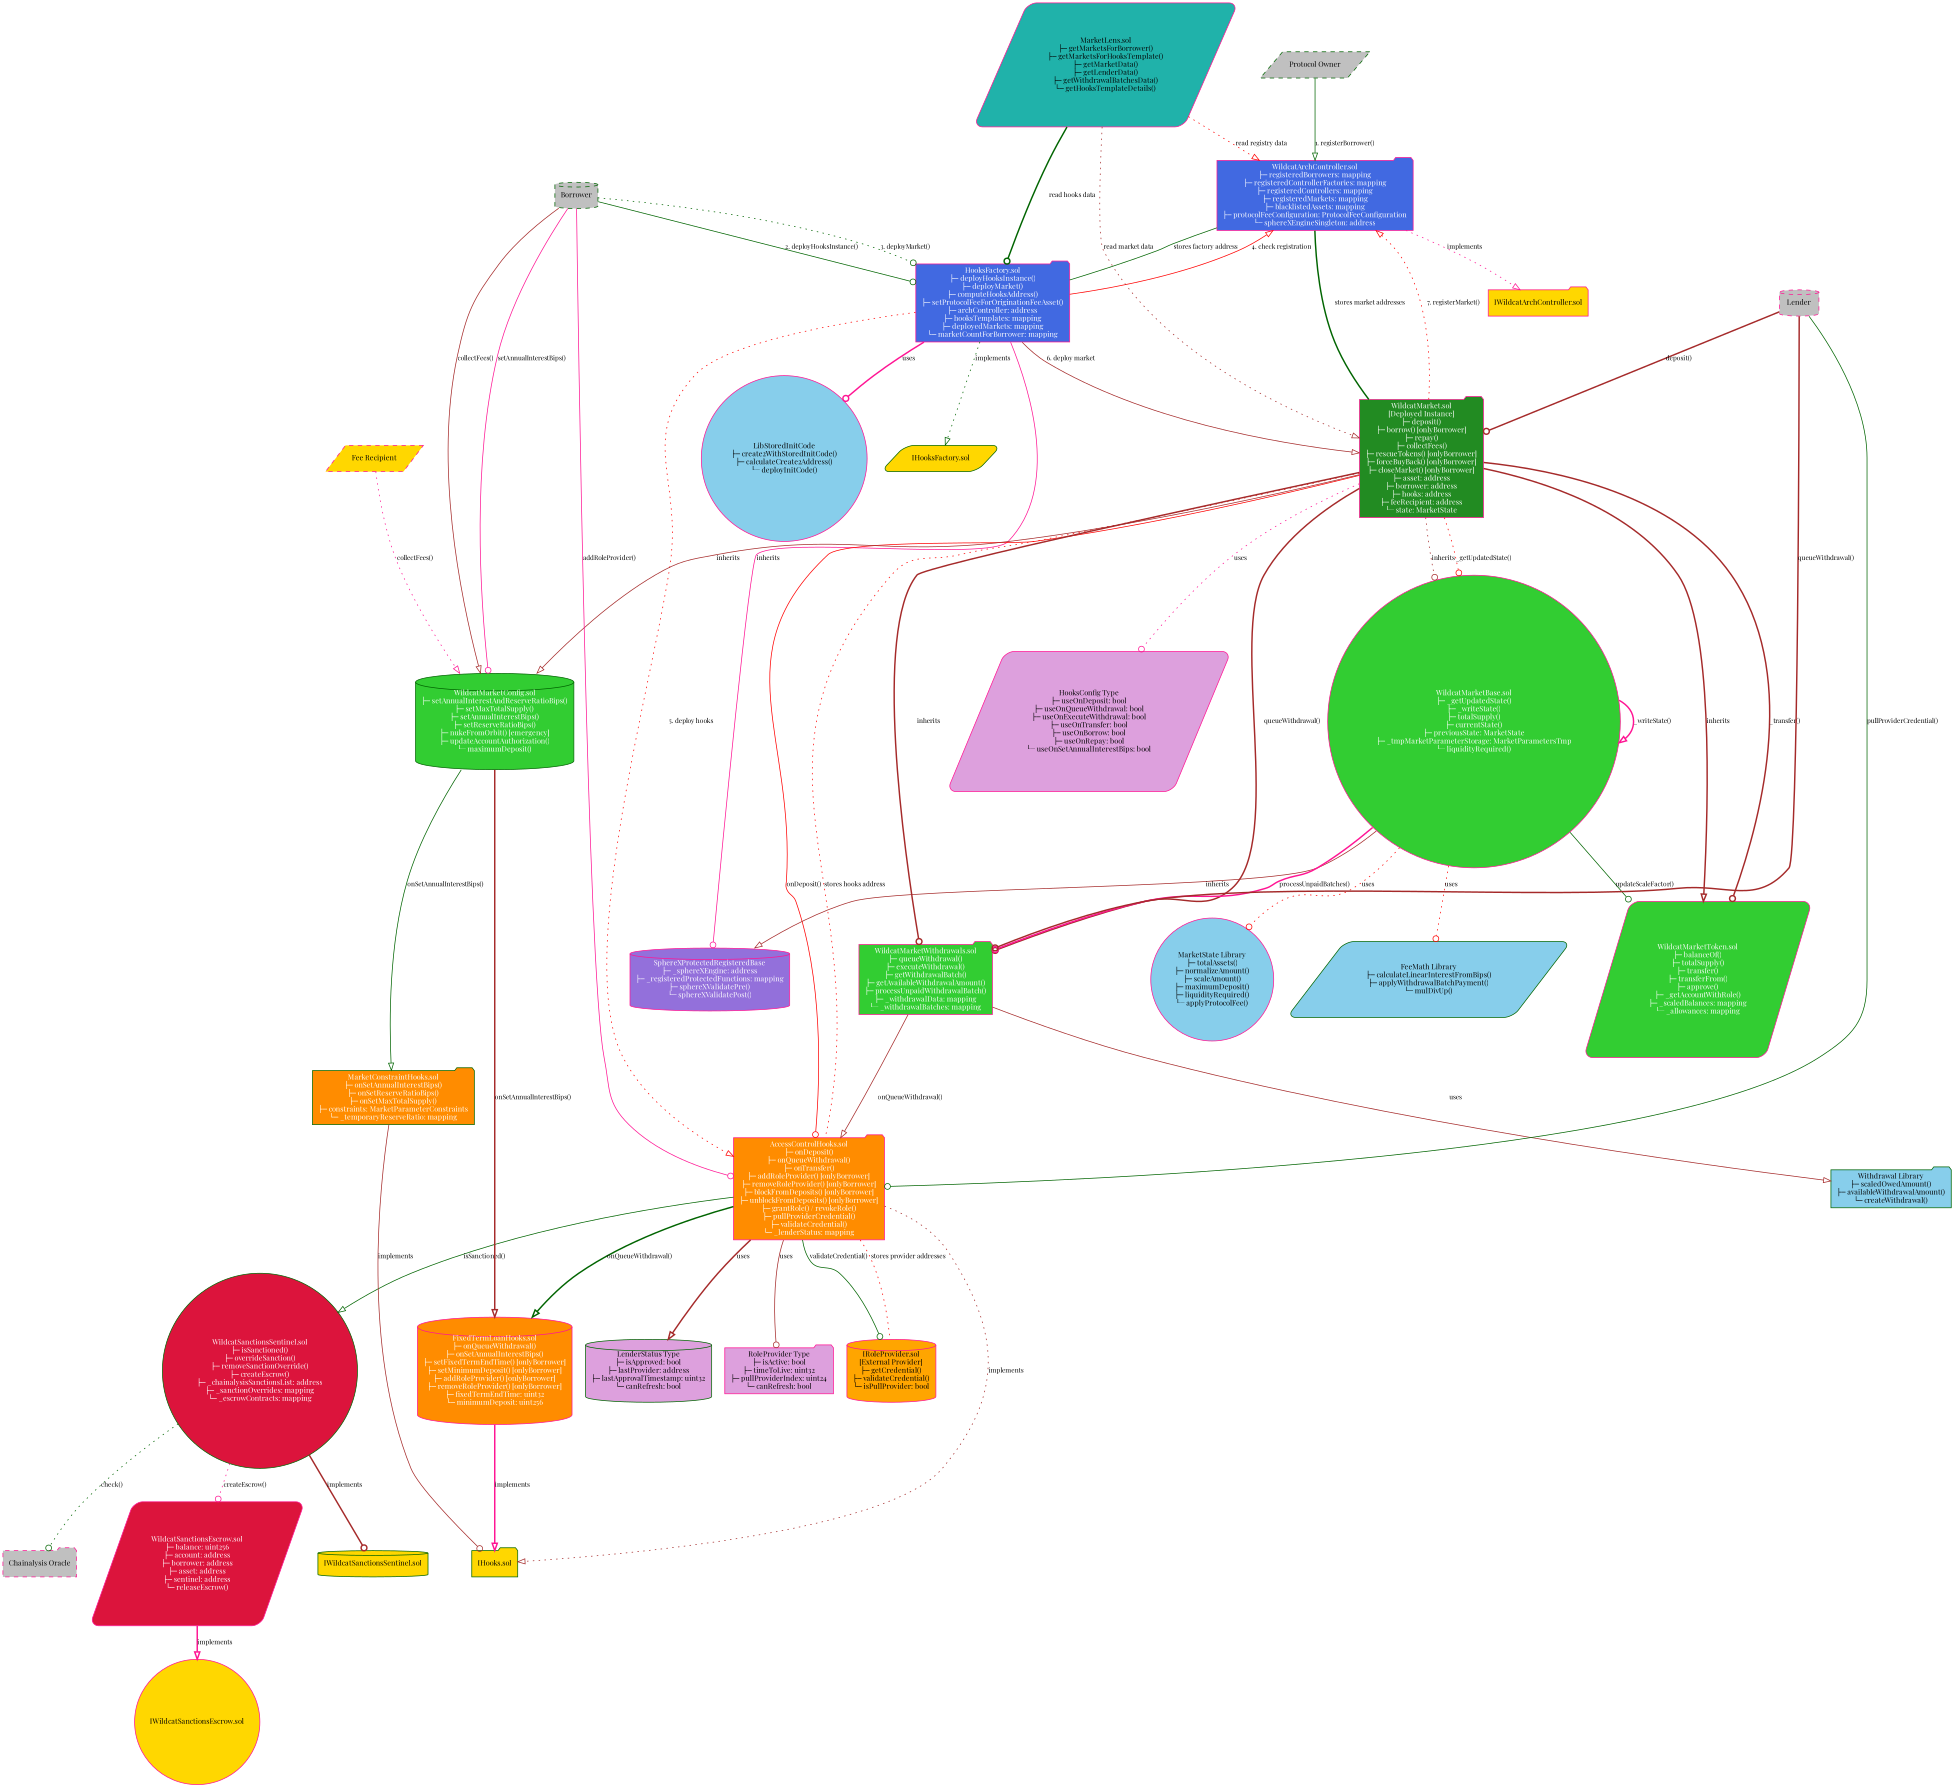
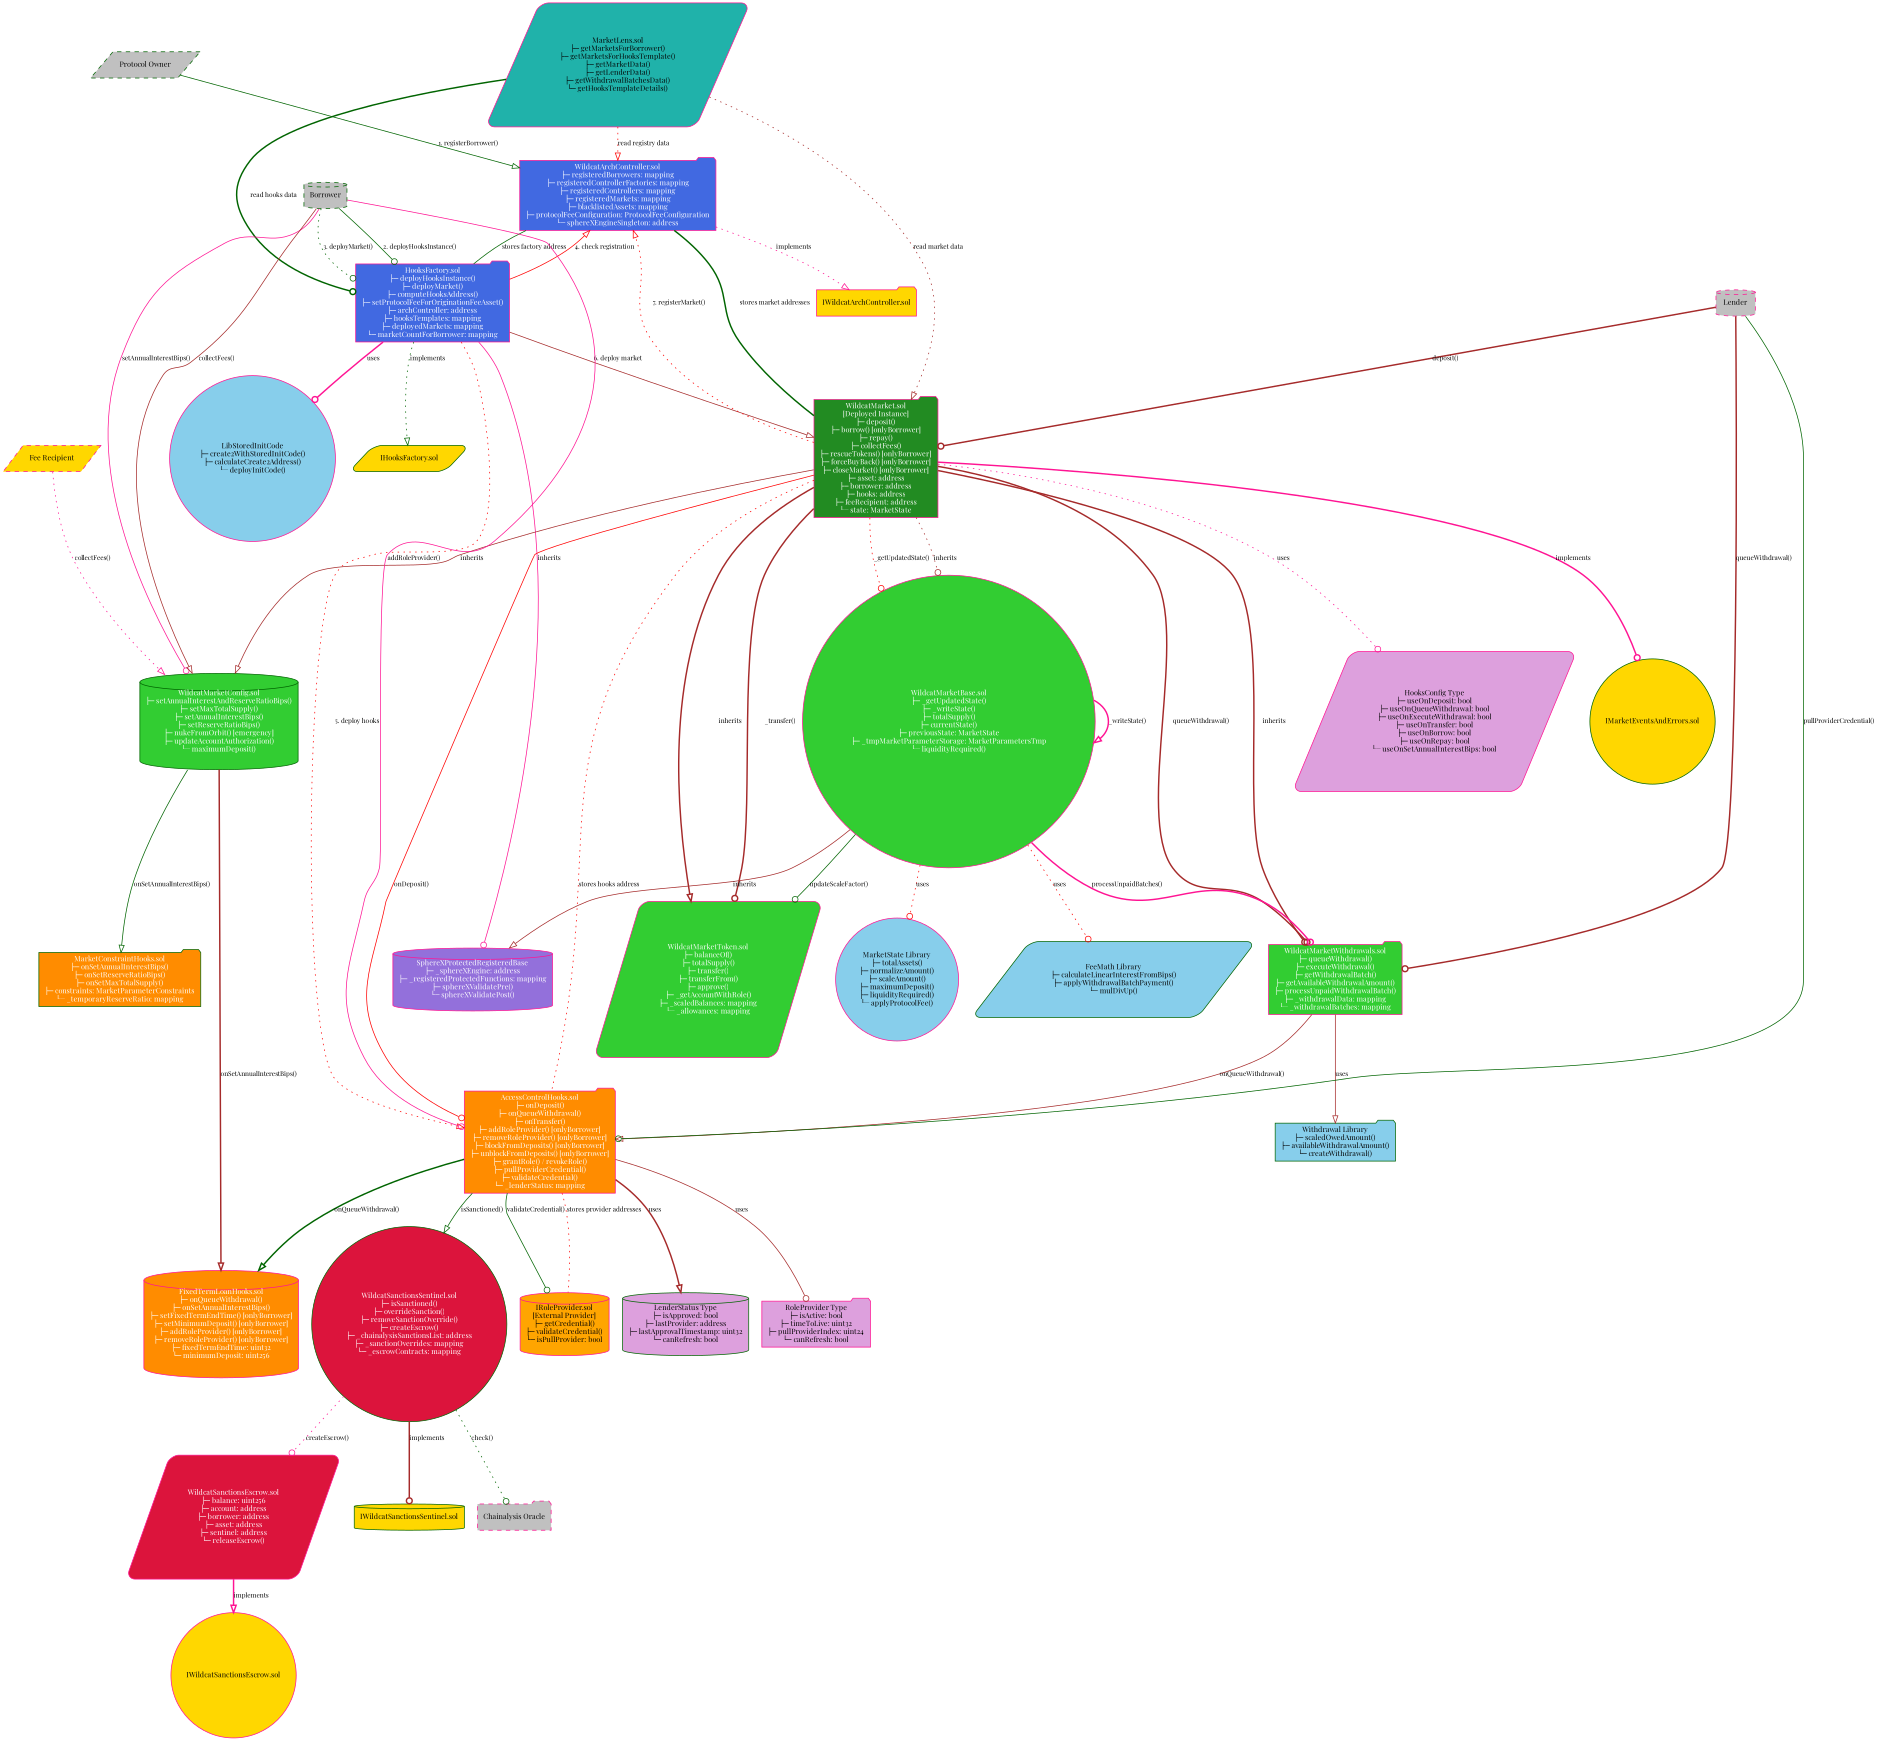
none -> (1653, 722)
(495, 1564) -> none
